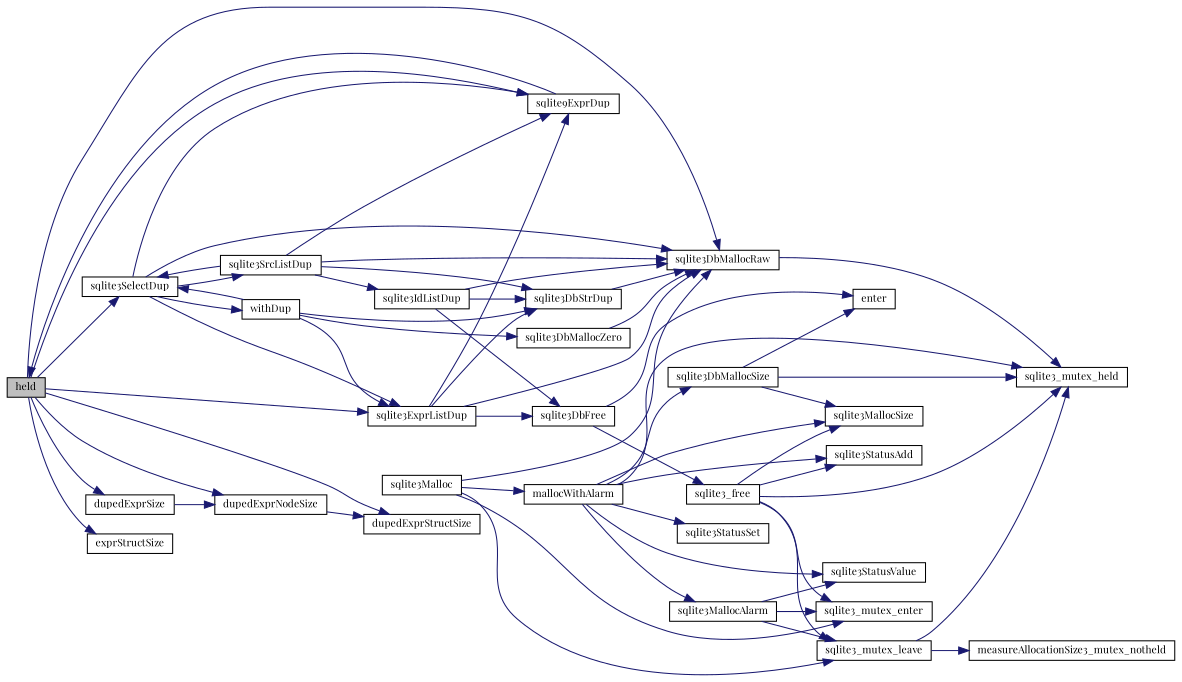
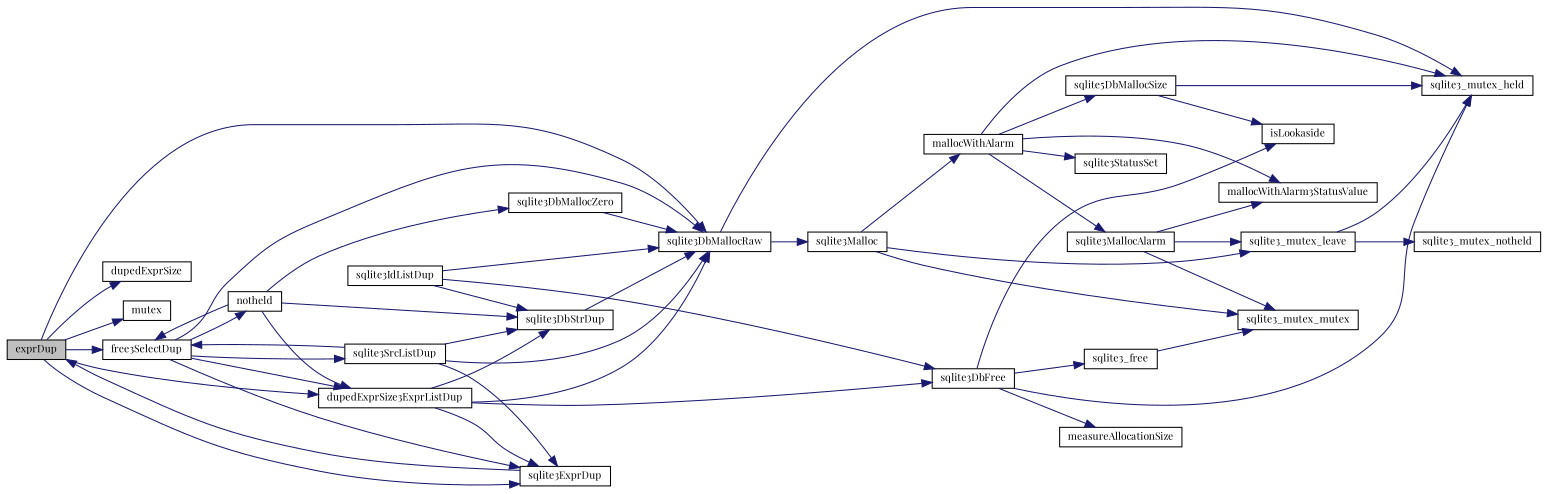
(574, 104) -> (565, 476)
(341, 281) -> none
(130, 287) -> (147, 350)
(874, 299) -> (1298, 134)
(271, 309) -> (255, 301)
(723, 377) -> (1121, 86)
(26, 387) -> (36, 350)
(422, 416) -> (395, 398)
(874, 416) -> none
(632, 434) -> (784, 242)
none -> (1121, 437)
(874, 455) -> none
(918, 479) -> (1325, 373)
(271, 505) -> none
(422, 524) -> (147, 311)
(130, 544) -> none
(874, 572) -> (1298, 192)
(798, 584) -> none
(874, 612) -> (1298, 320)
(1072, 651) -> (1477, 242)
